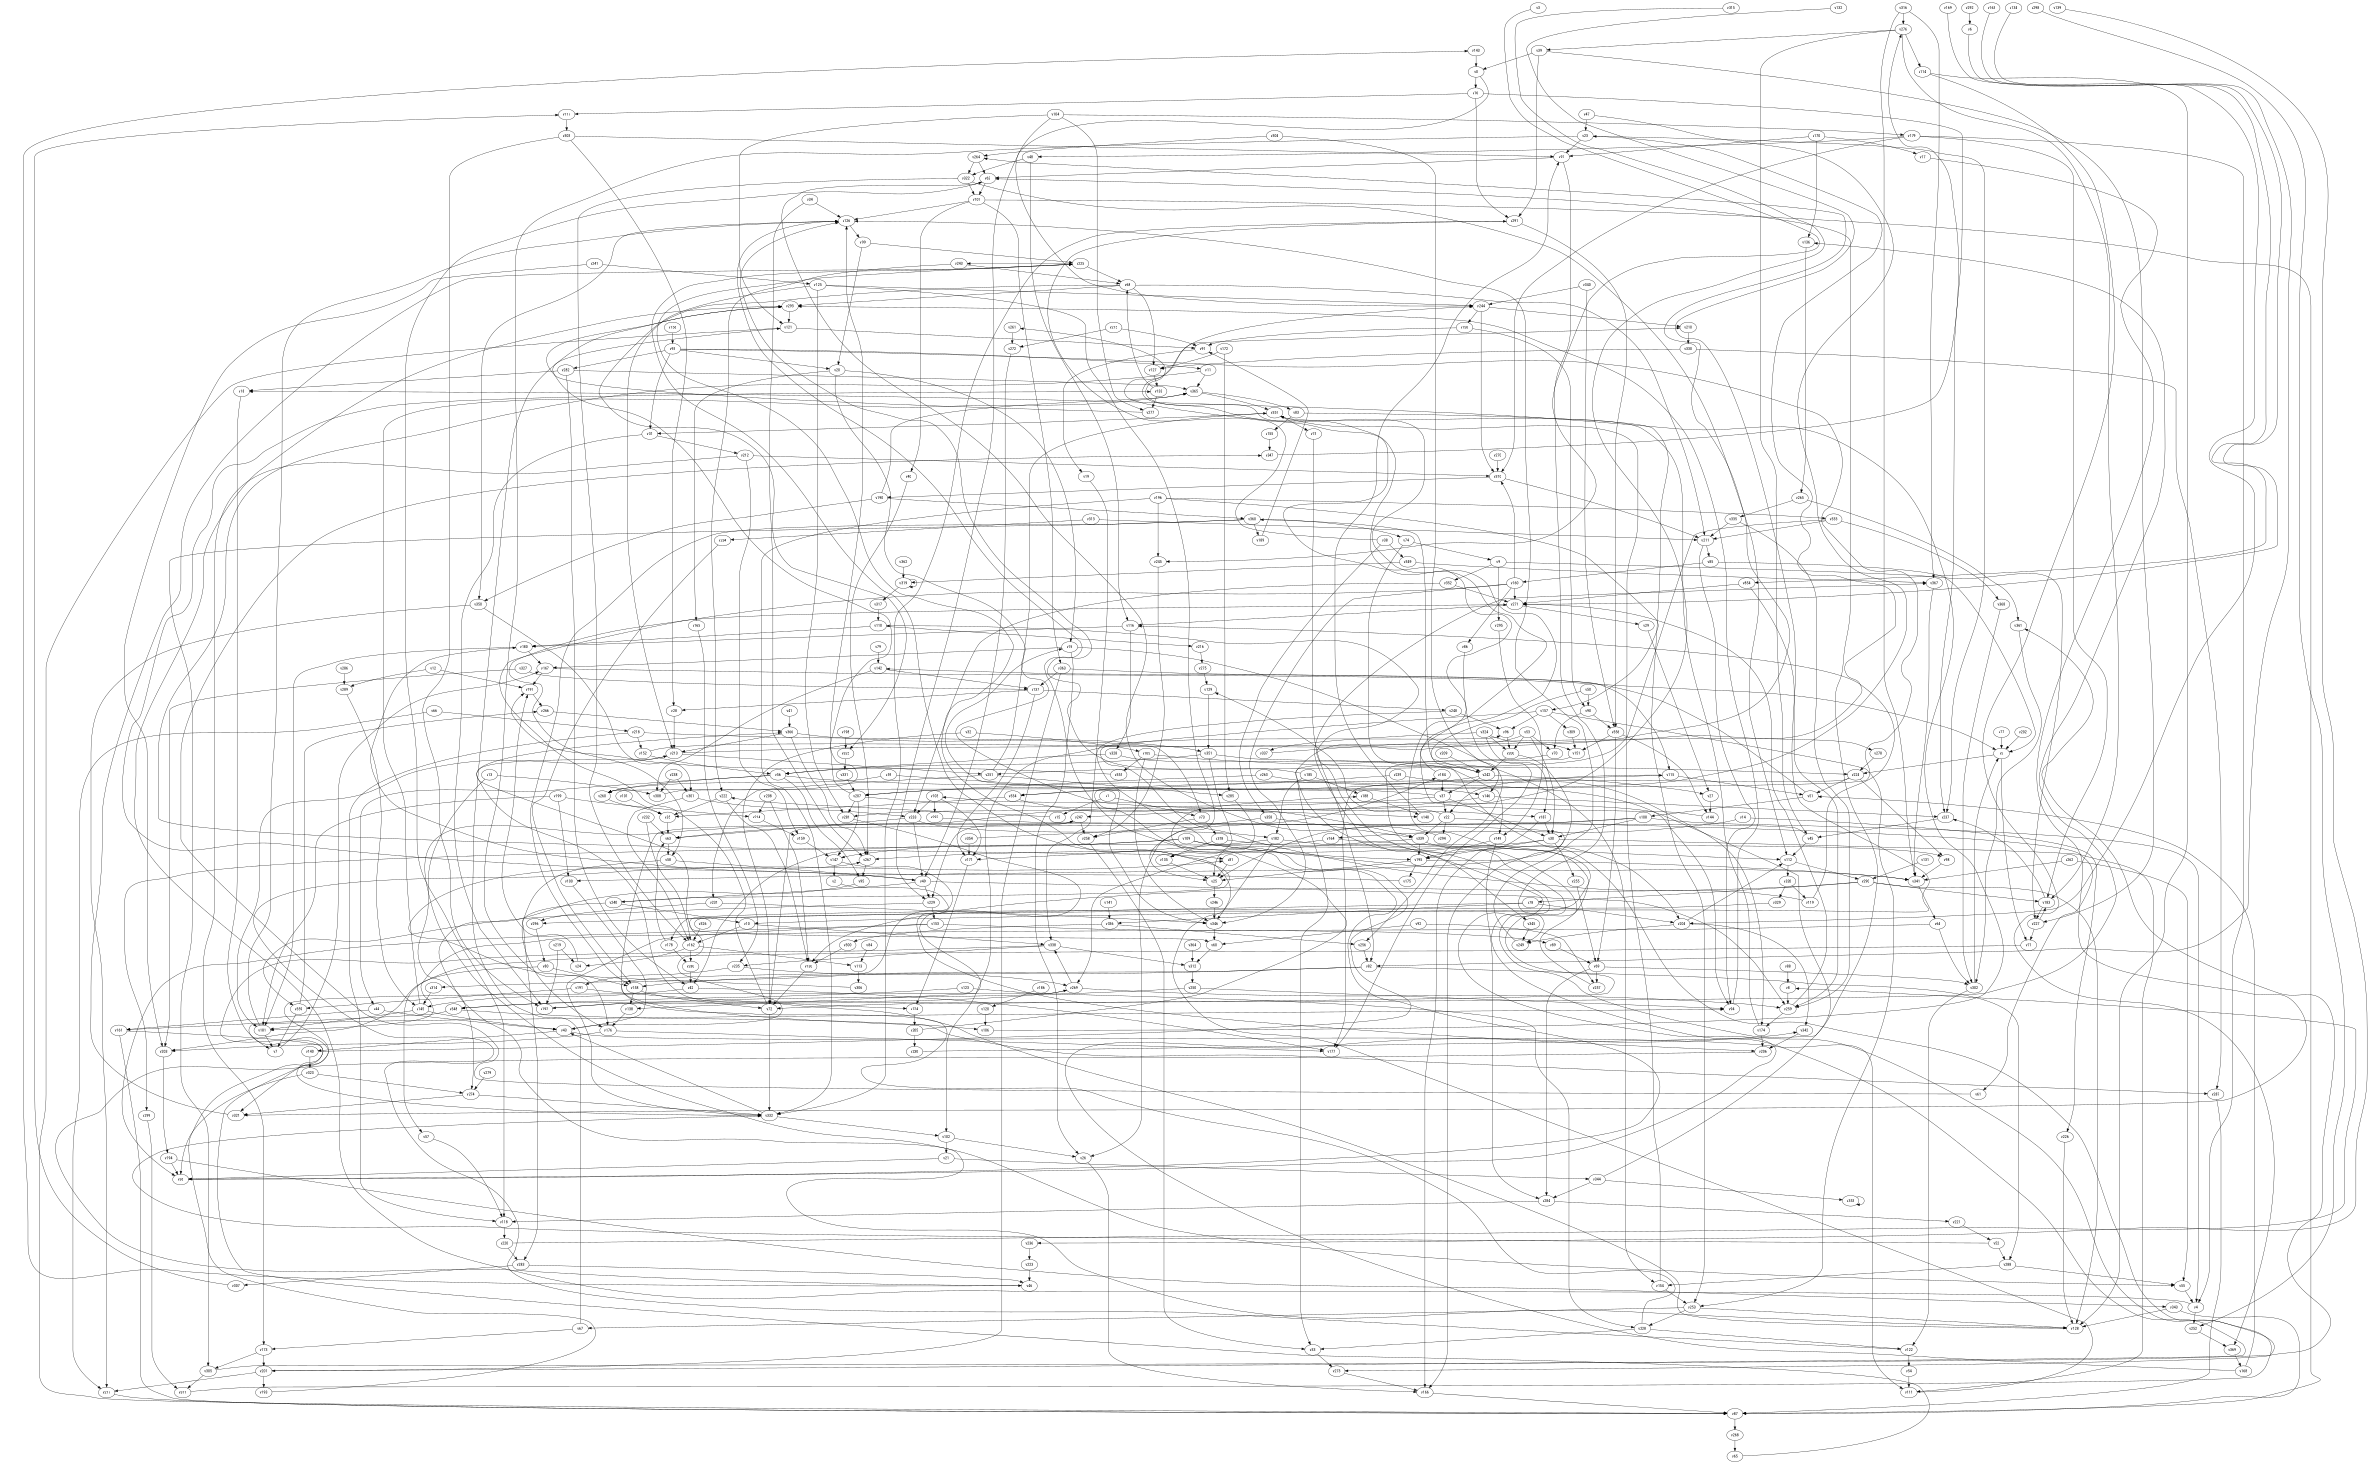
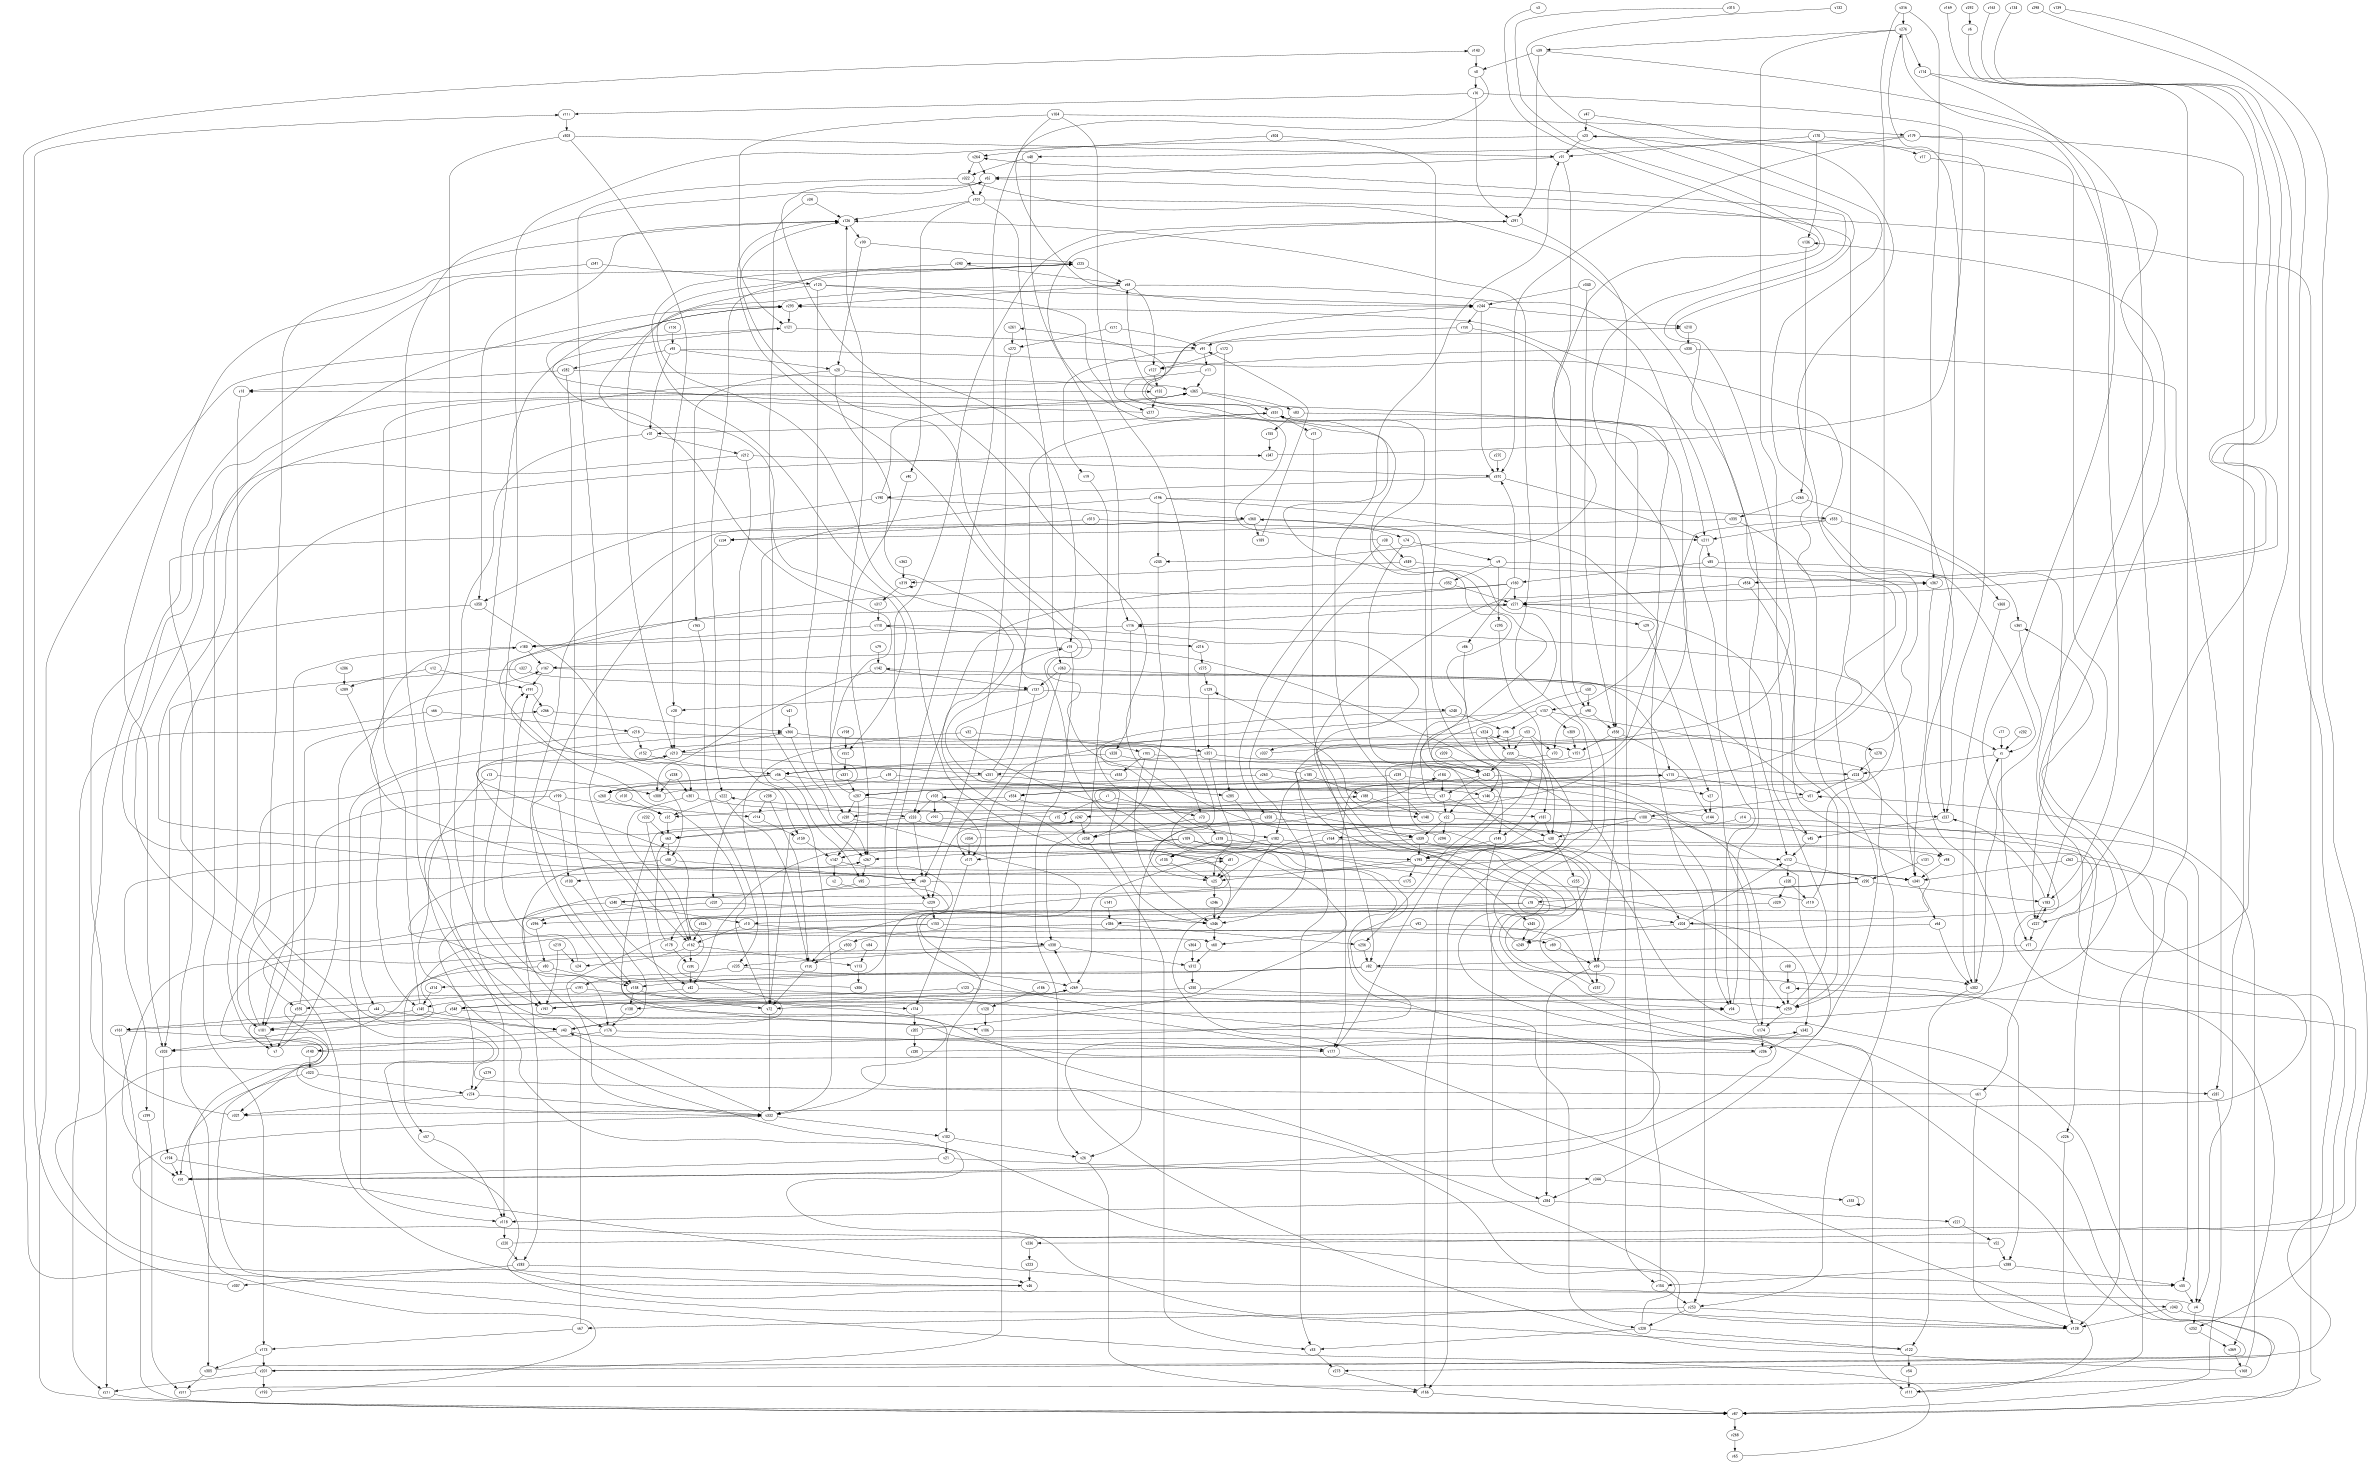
(939, 354) -> (1205, 359)
(1718, 531) -> (1229, 530)
(2097, 1010) -> (1974, 1237)
